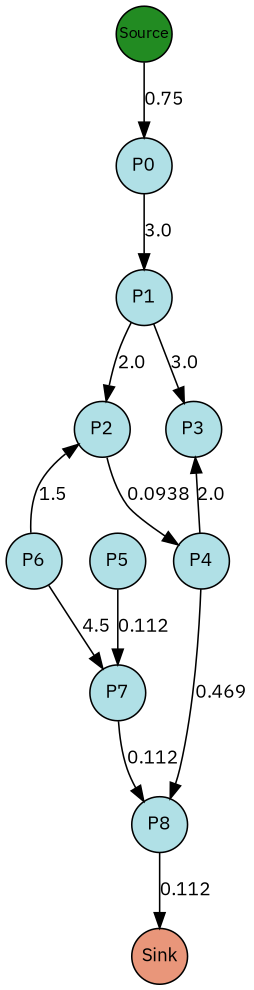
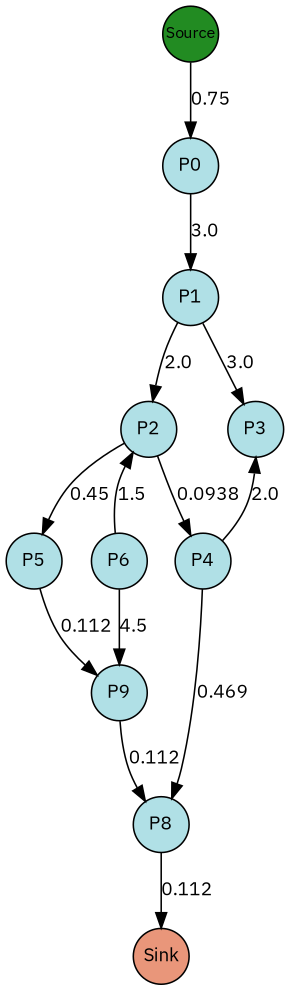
none -> (80, 475)
(118, 693) -> (119, 693)
